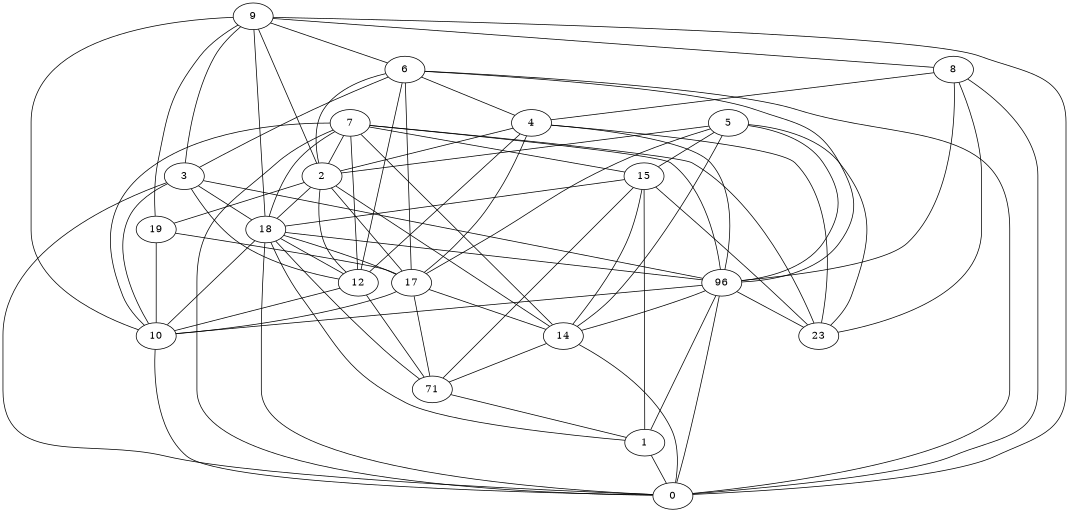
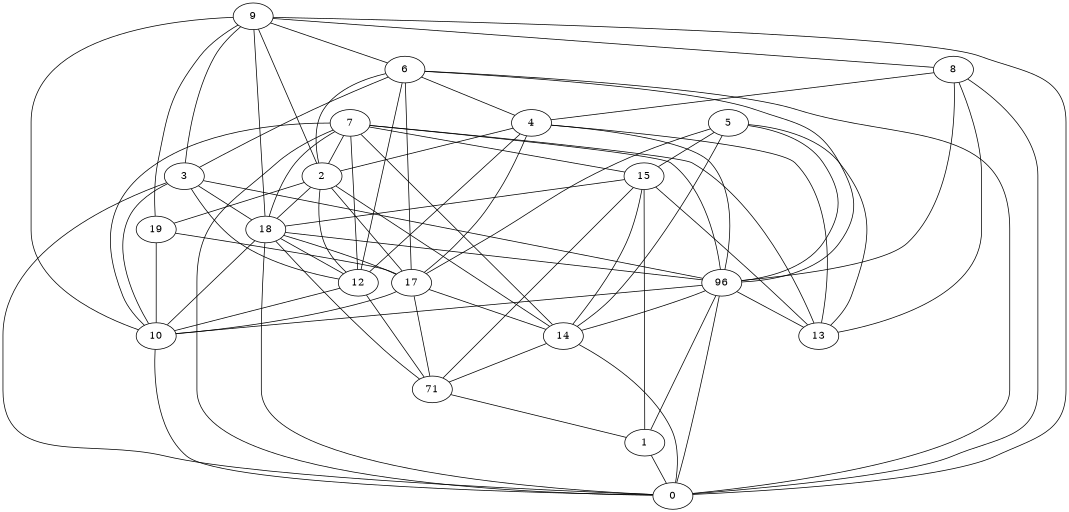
(534, 148) -> none
(819, 336) -> (819, 336)
(410, 405) -> none
